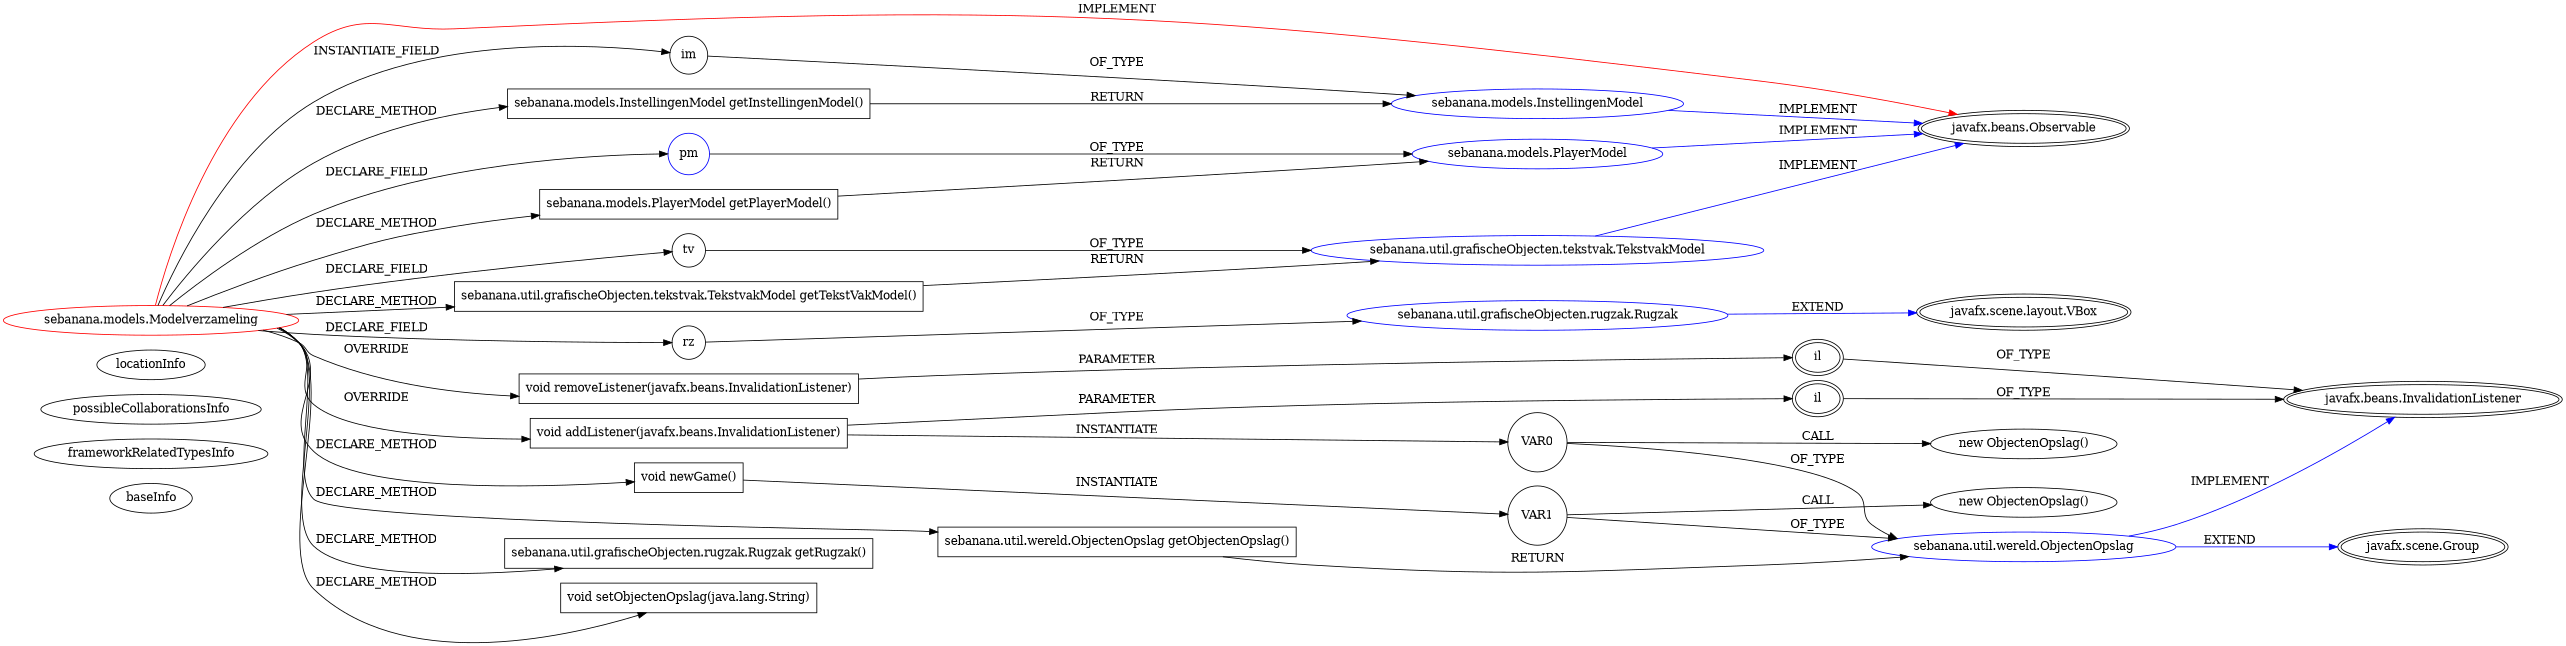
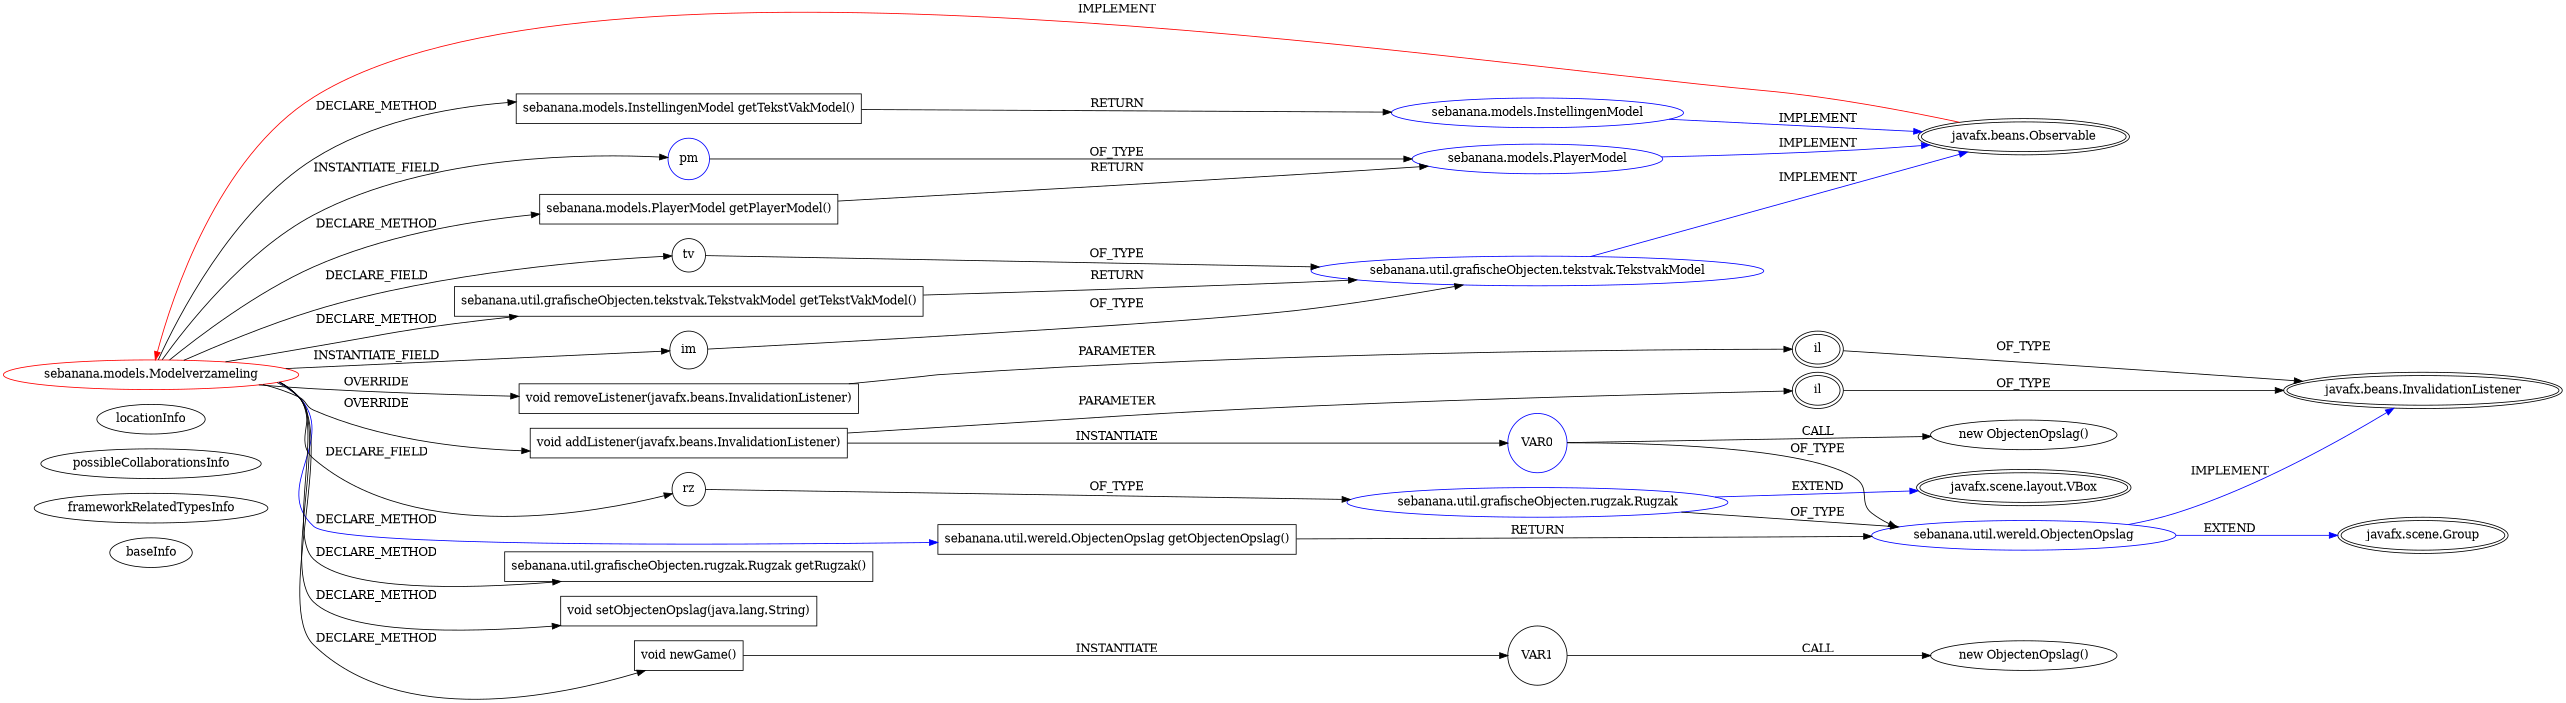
(975, 15) -> (981, 18)
(1057, 75) -> (1082, 327)
(689, 104) -> (689, 109)
(377, 173) -> (377, 168)
(1537, 442) -> (1537, 443)
(529, 520) -> (539, 543)
(1728, 528) -> (1786, 519)
